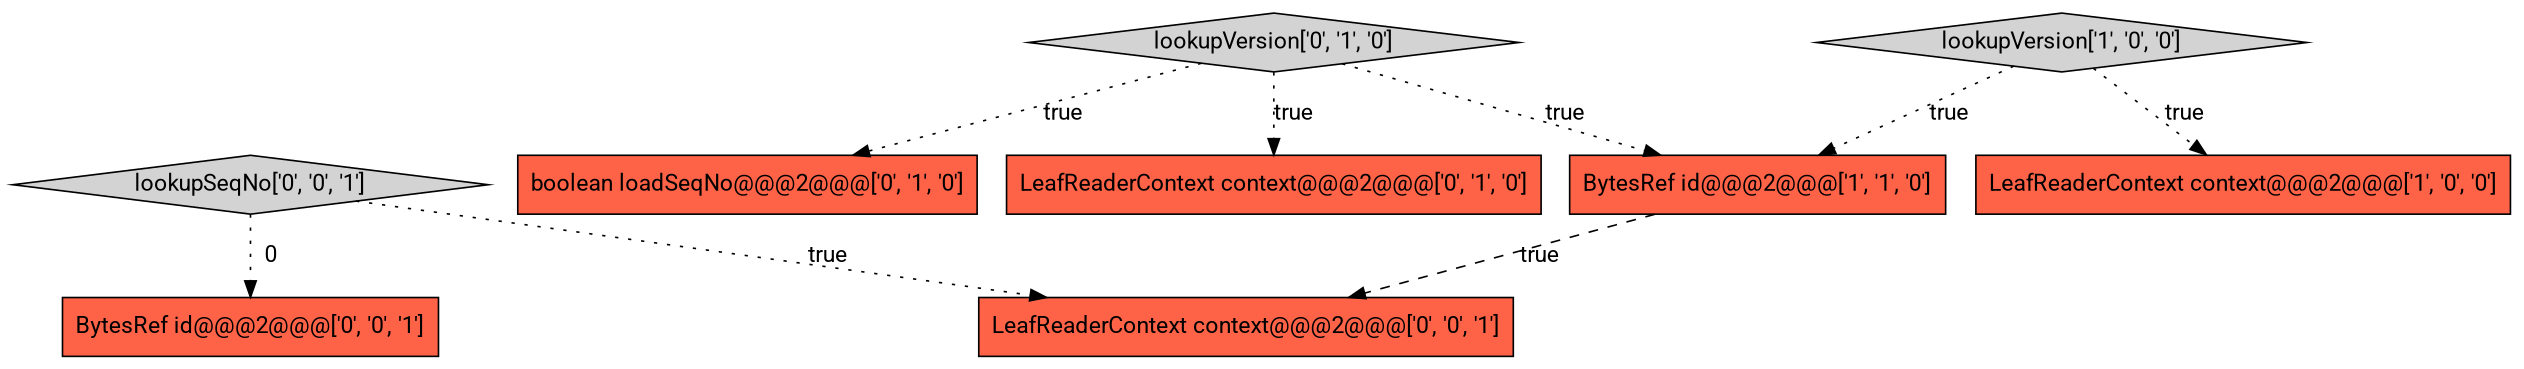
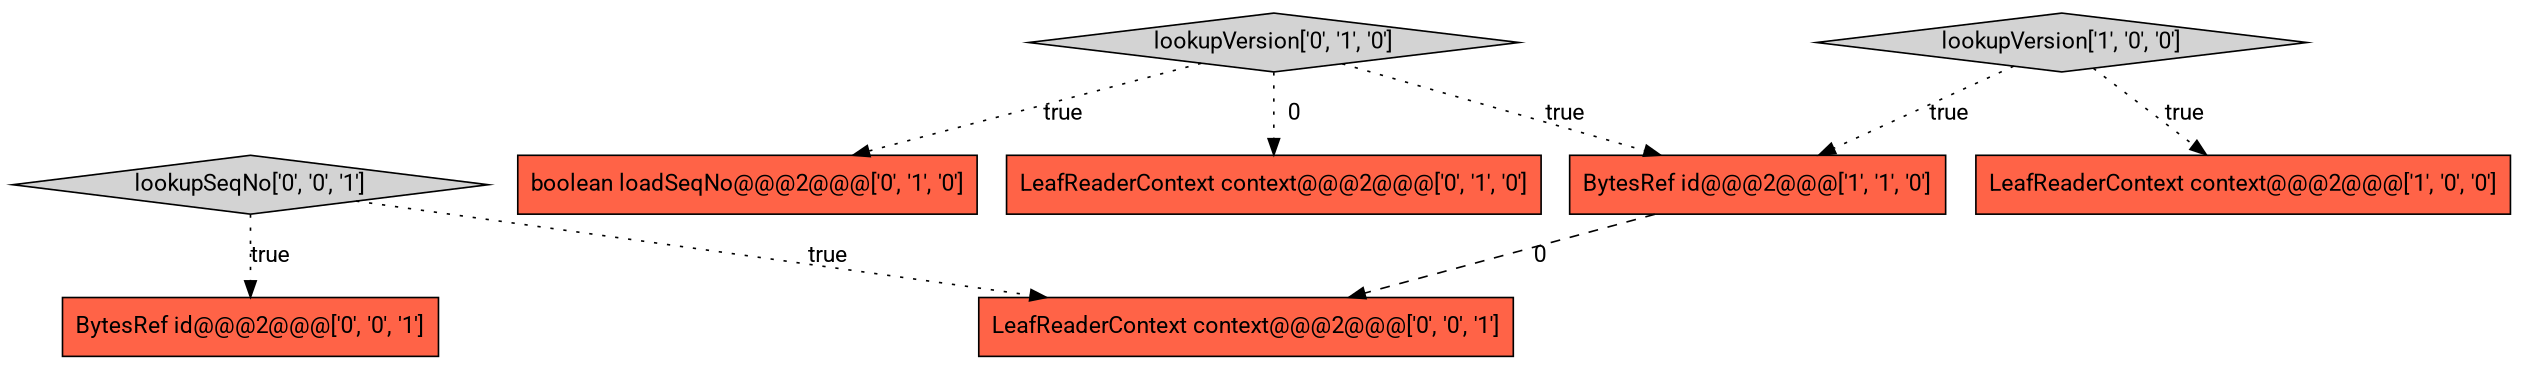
(1294, 114) -> (1294, 114)
(271, 256) -> (271, 256)
(1540, 256) -> (1540, 256)
